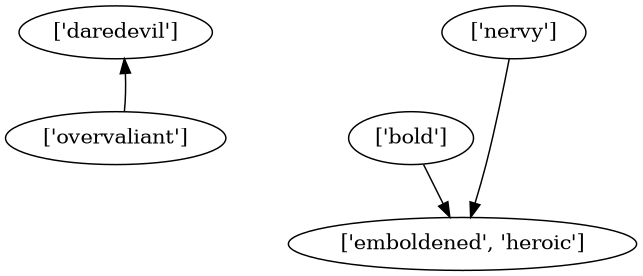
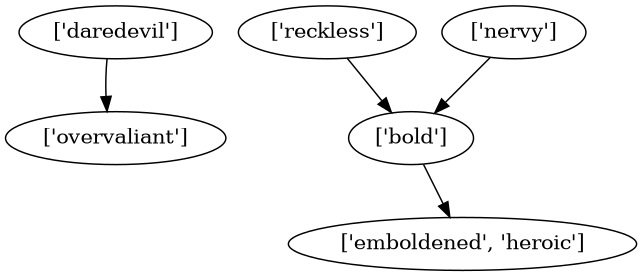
none -> (327, 32)
(126, 92) -> (106, 78)
(494, 132) -> (468, 80)
